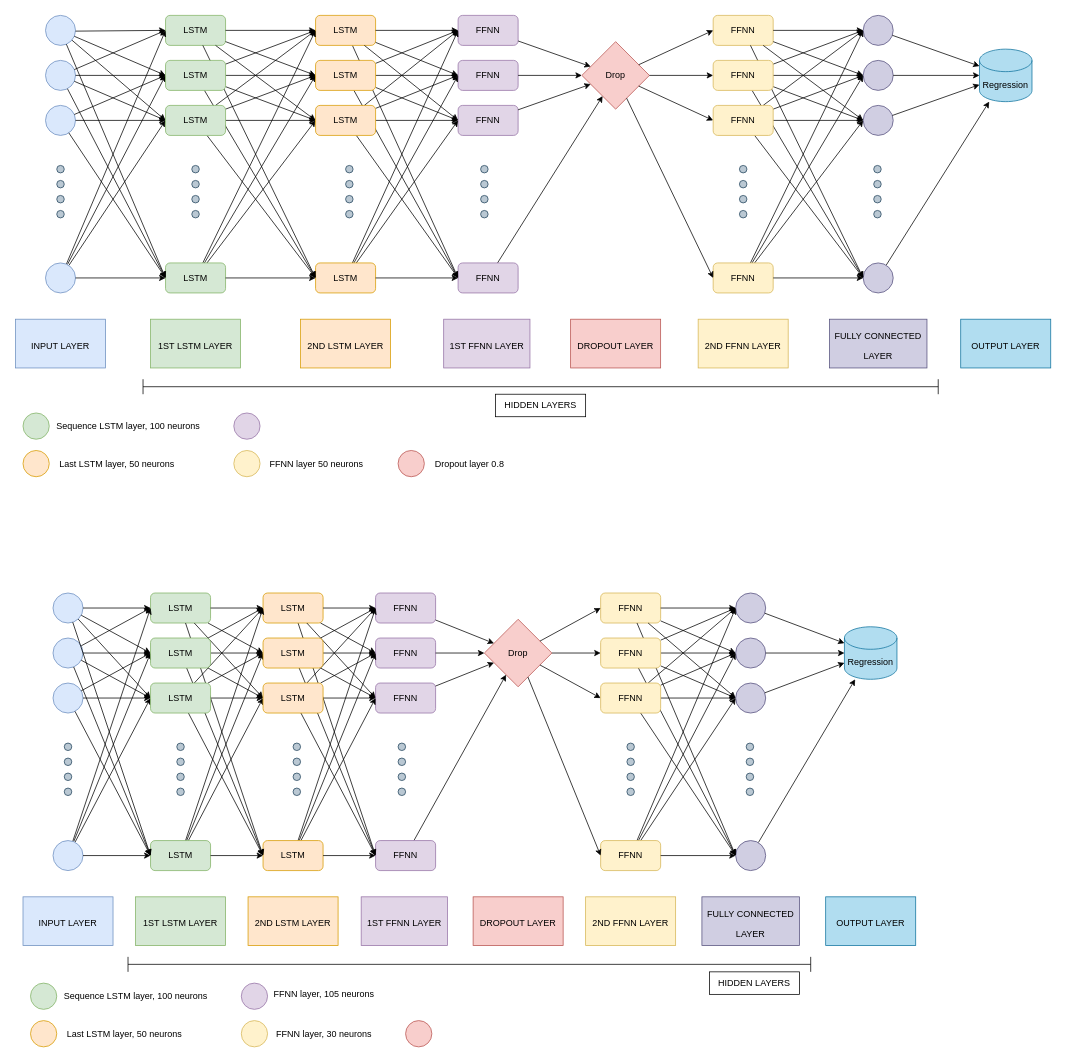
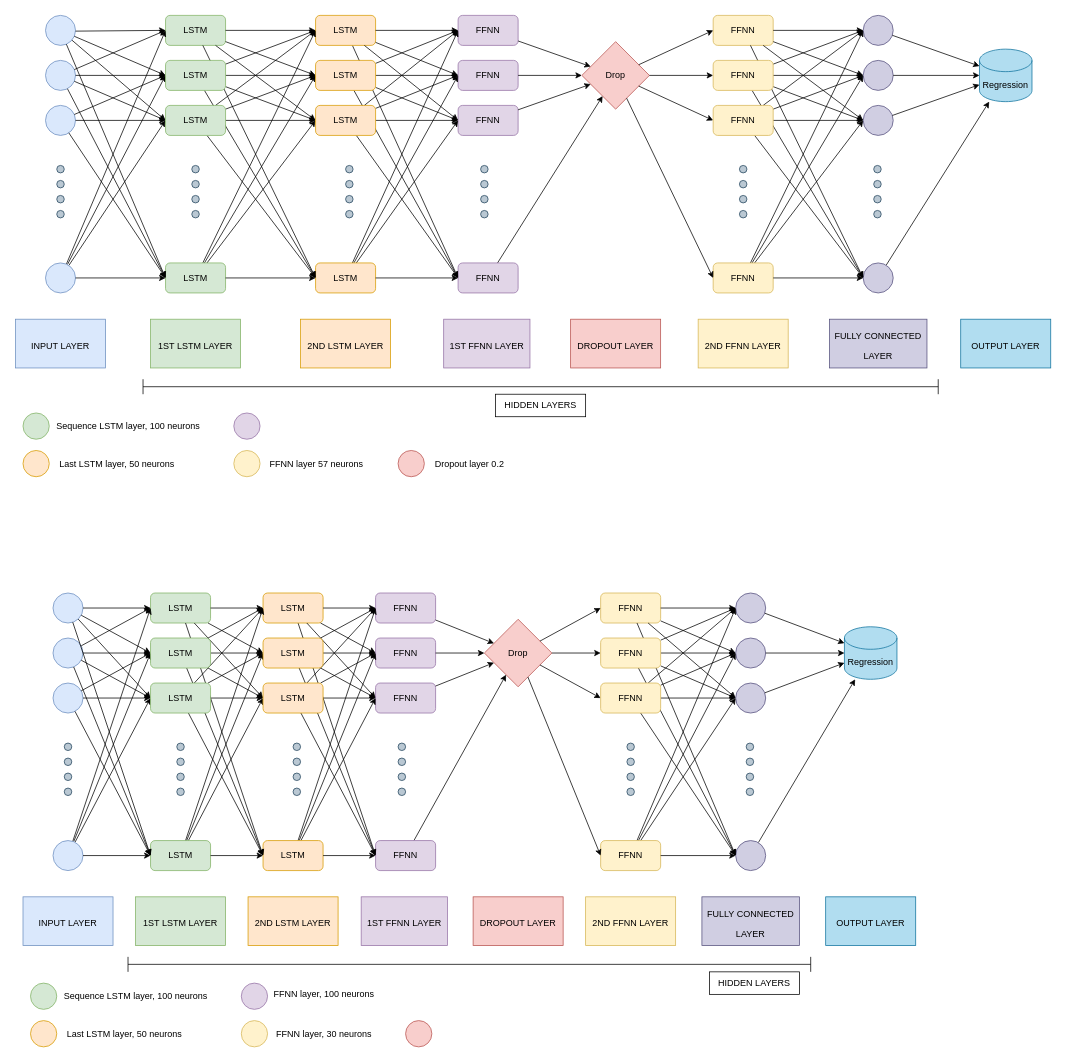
(317, 464) -> (317, 464)
(470, 464) -> (470, 464)
(324, 994) -> (324, 994)
